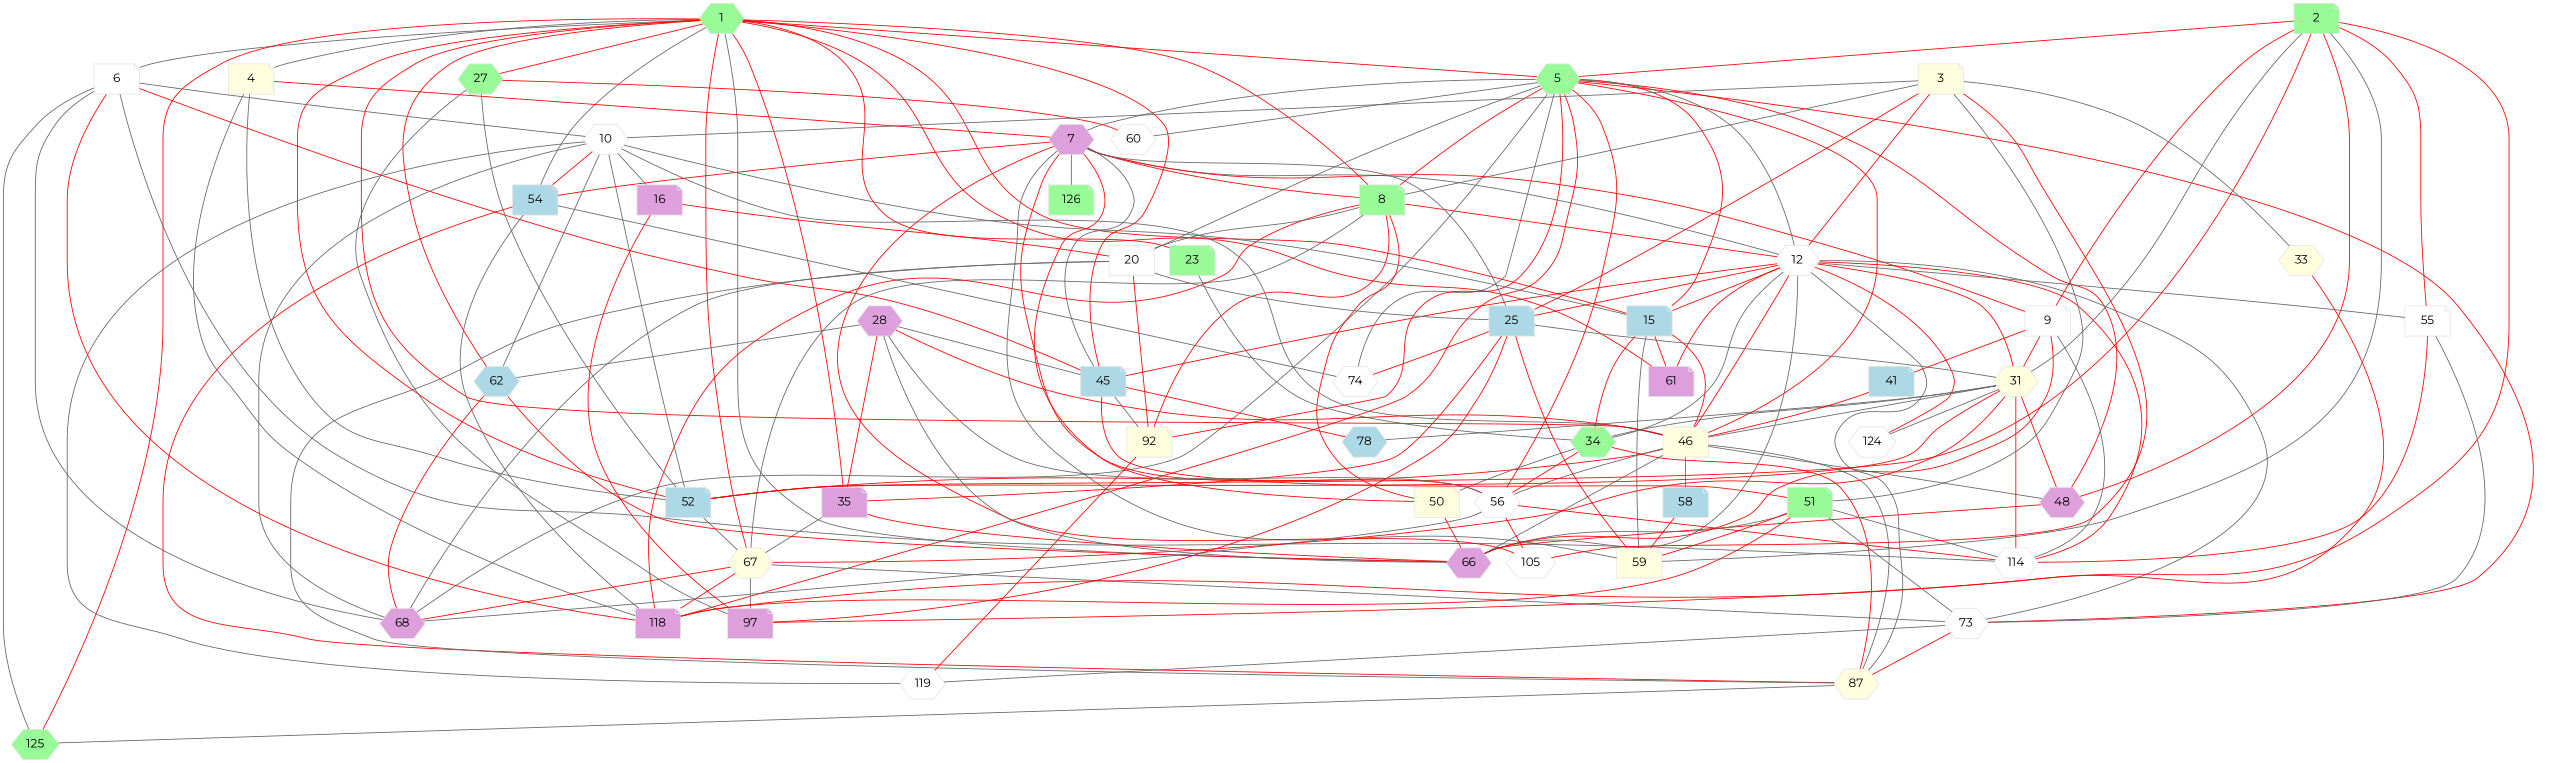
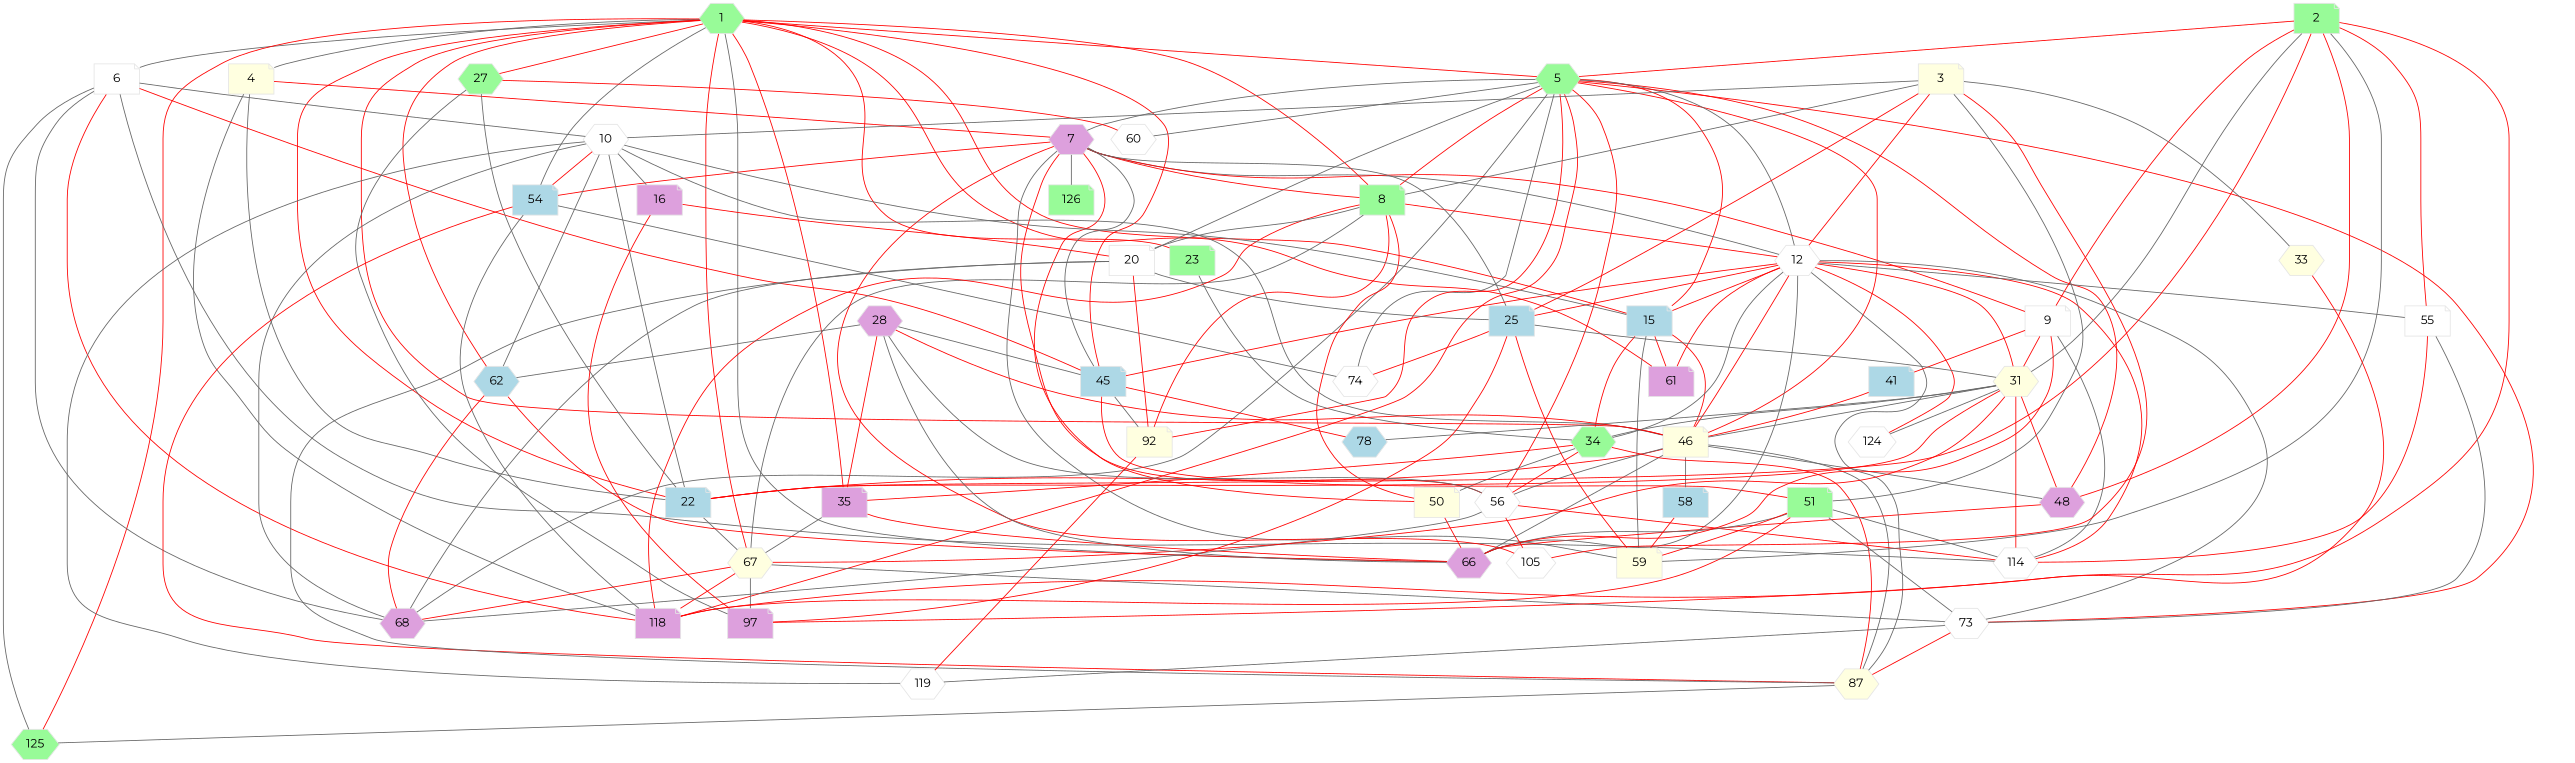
(1316, 472) -> (1273, 473)
(688, 502) -> (688, 502)
